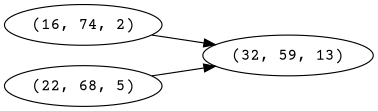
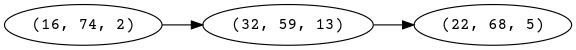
(178, 72) -> (388, 25)
